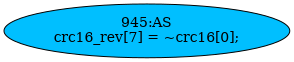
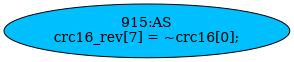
(147, 31) -> (147, 31)
